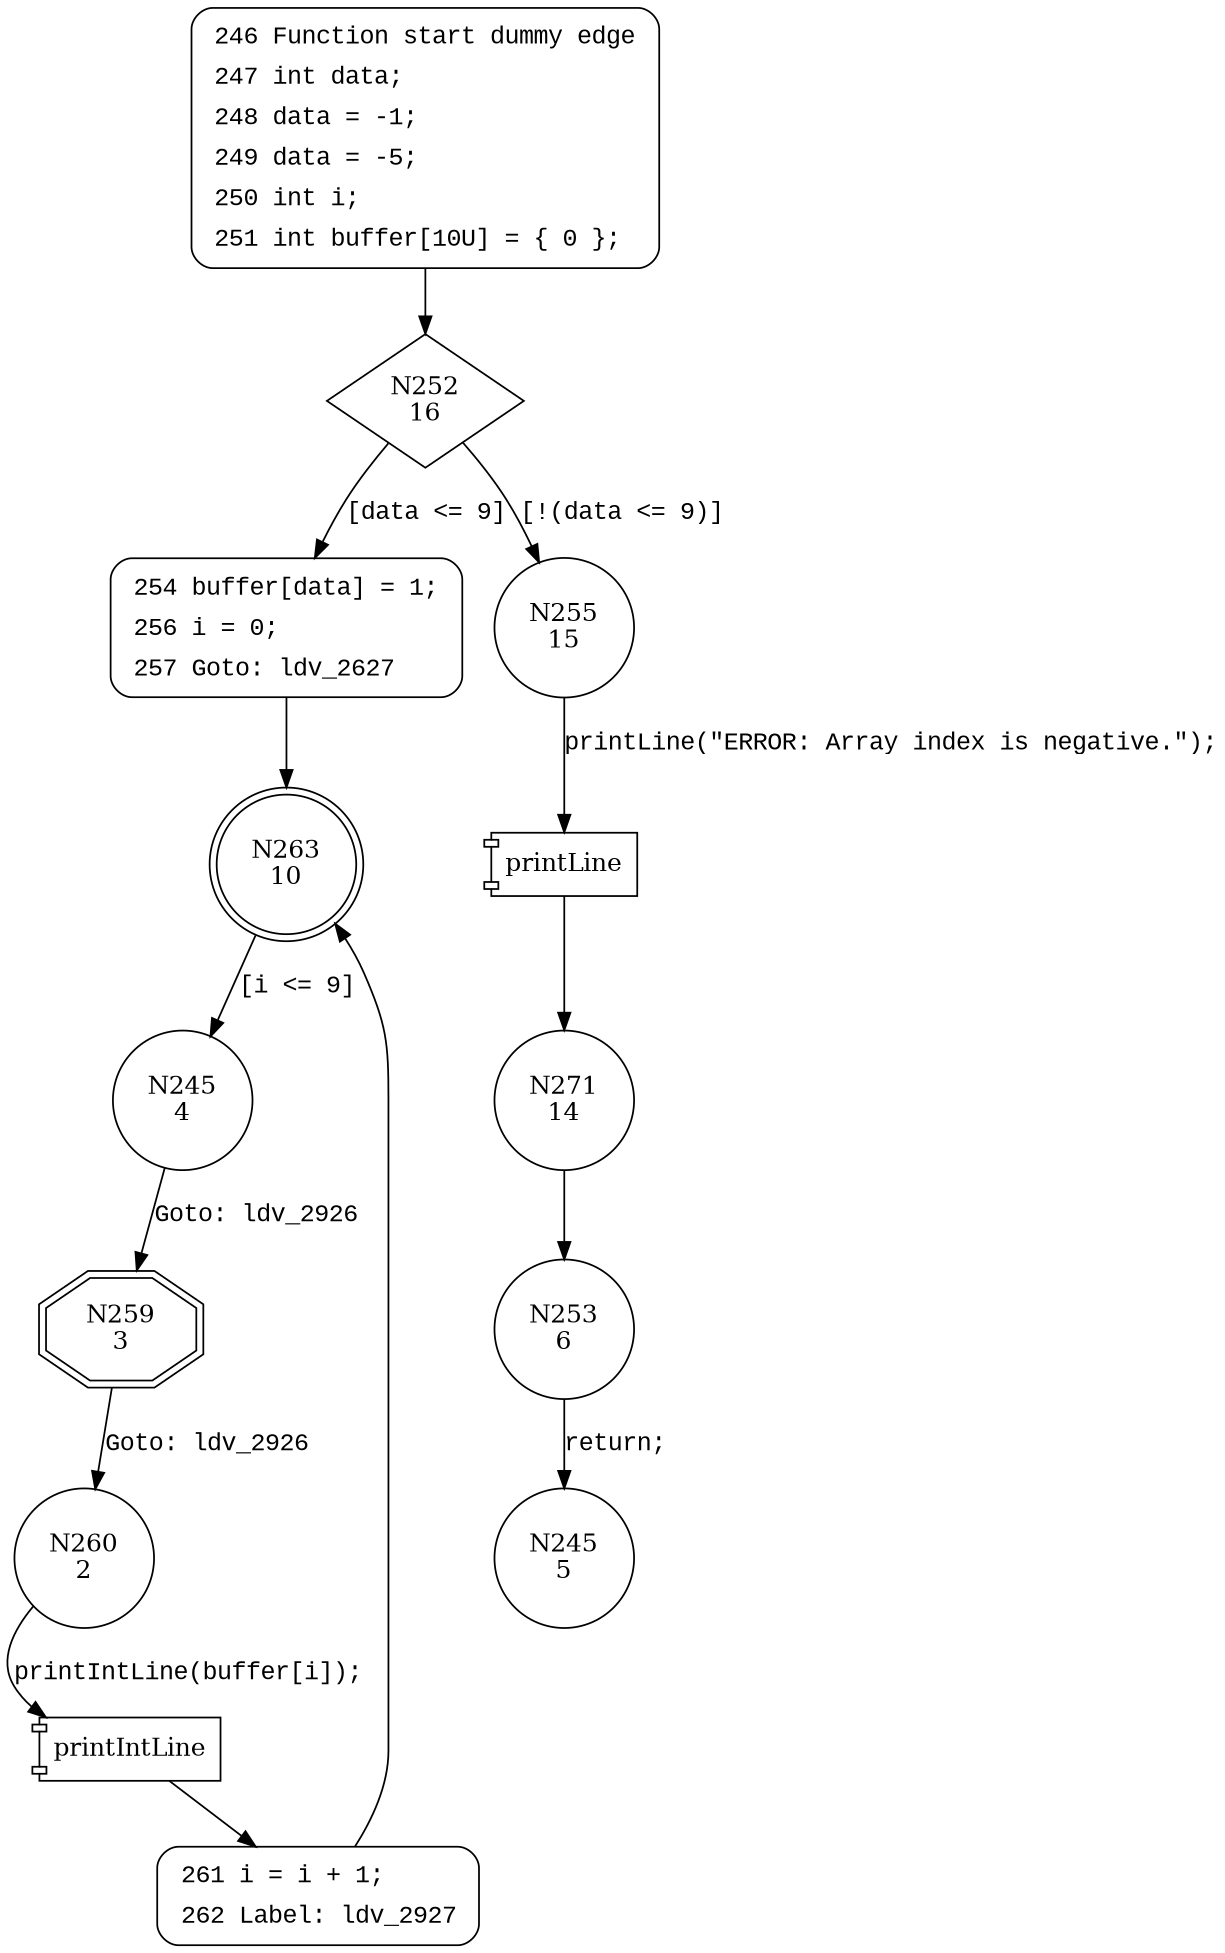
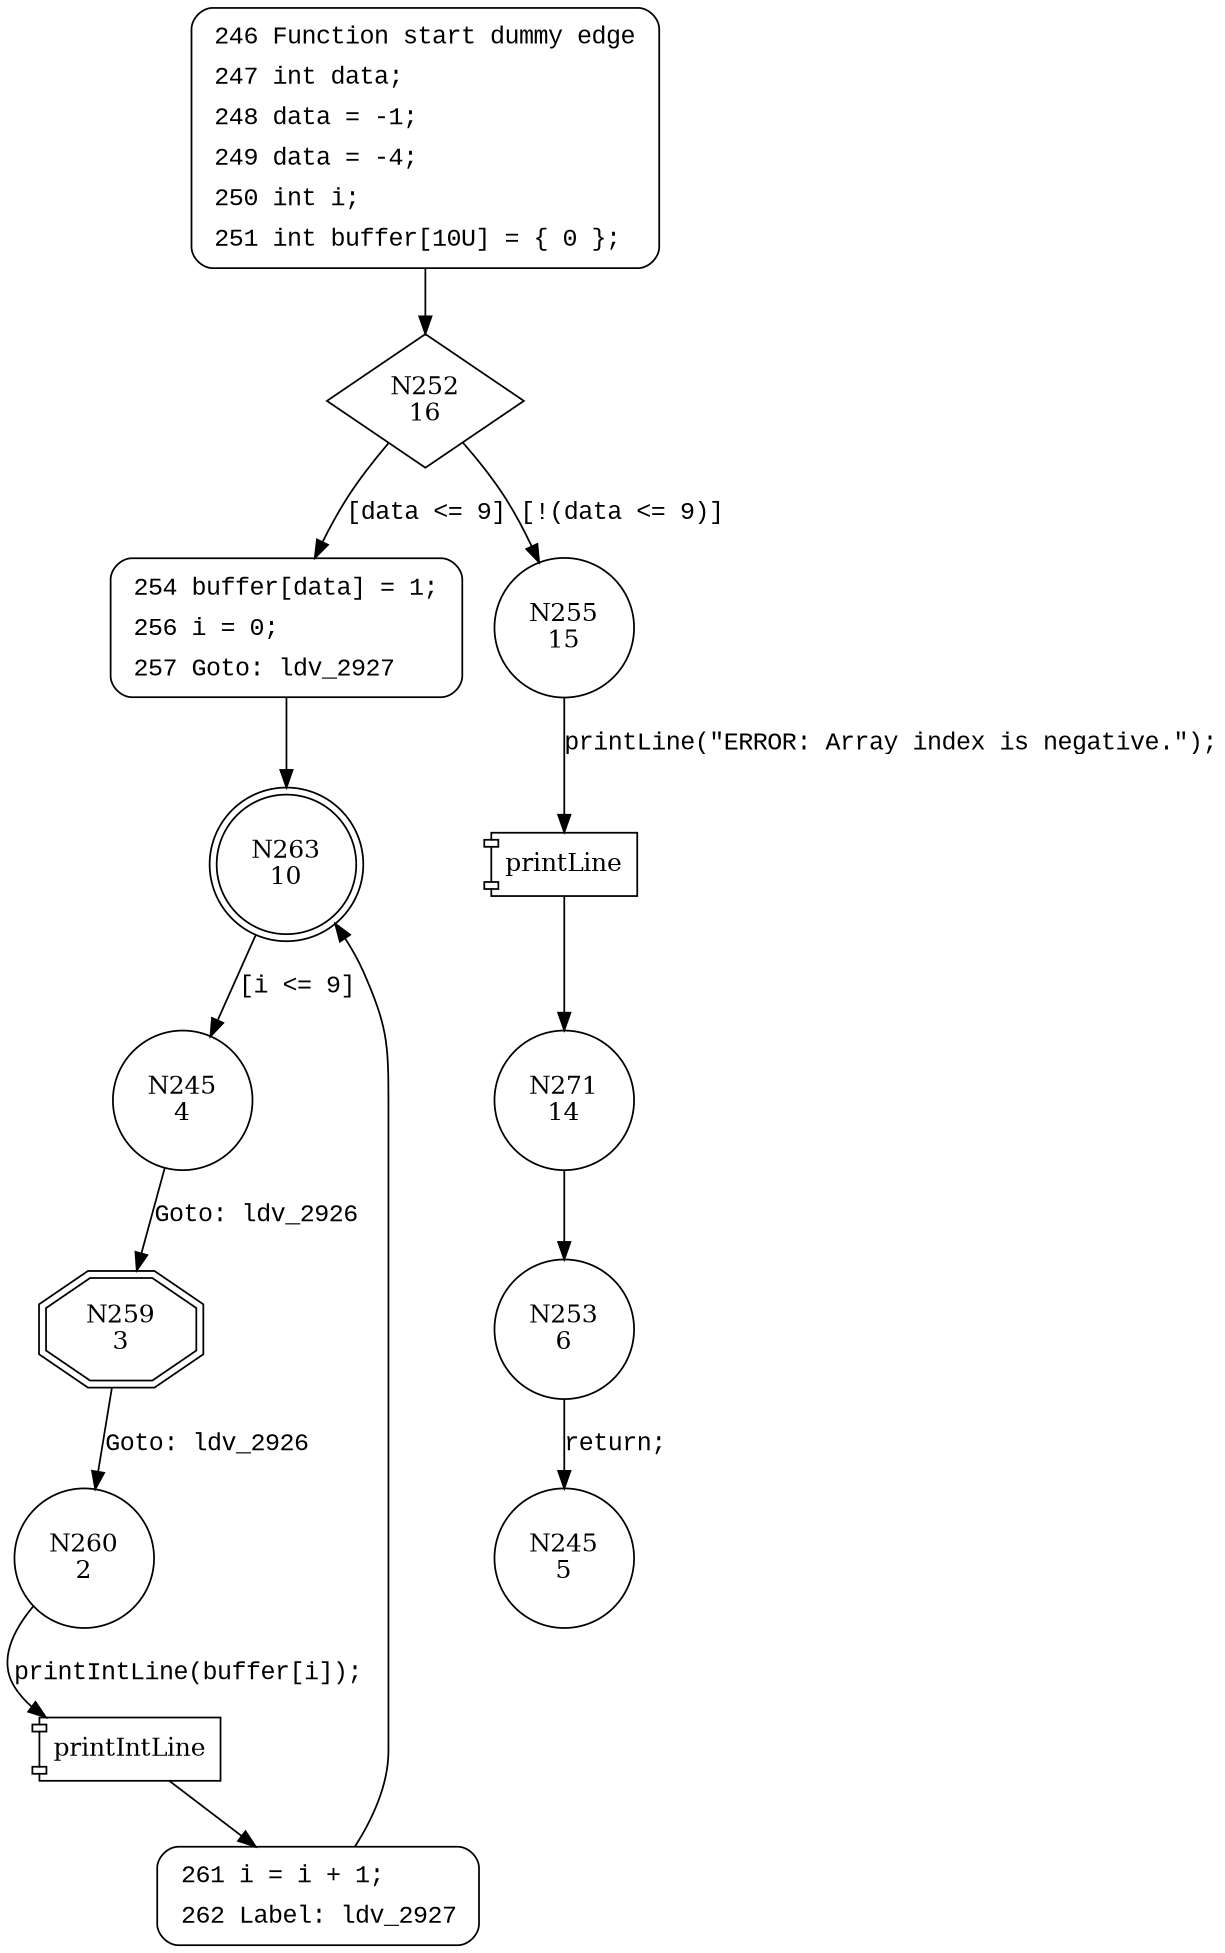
(345, 157) -> (345, 157)
(294, 668) -> (294, 668)
